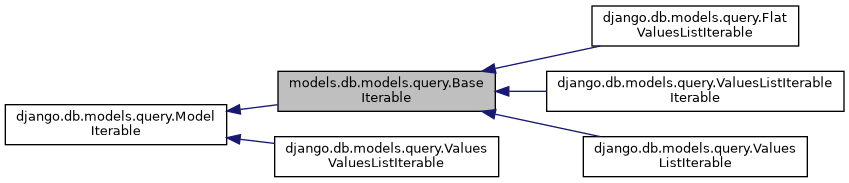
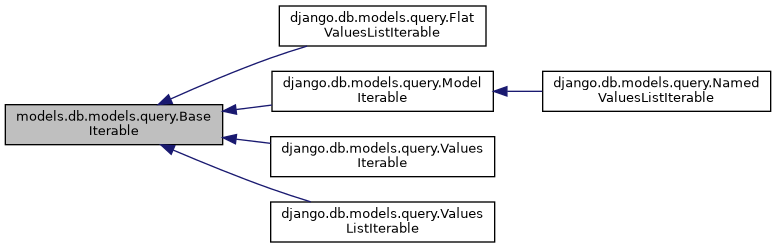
(695, 91) -> (383, 157)
(259, 107) -> (254, 107)
(387, 157) -> (657, 91)
